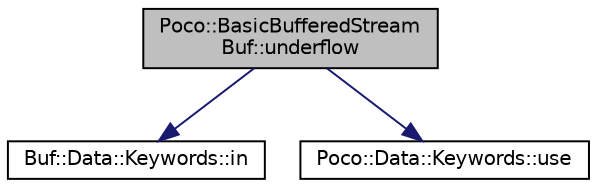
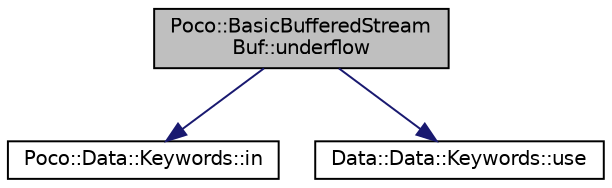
(136, 160) -> (143, 160)
(445, 160) -> (460, 160)
